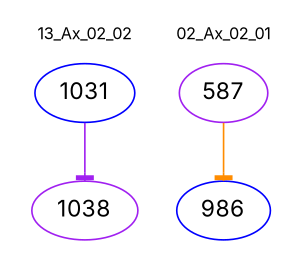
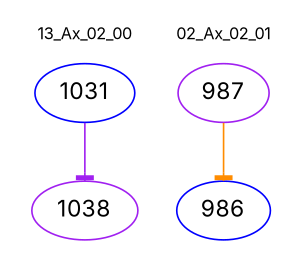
(85, 35) -> (85, 35)
(224, 93) -> (224, 93)
